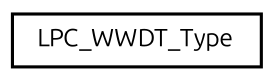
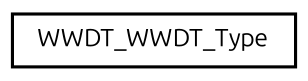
(137, 40) -> (154, 40)
